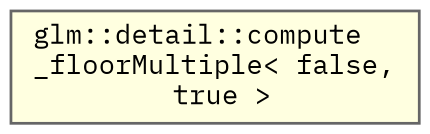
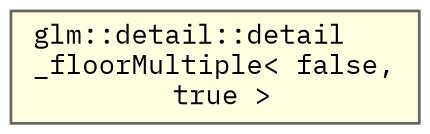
(215, 67) -> (215, 67)
